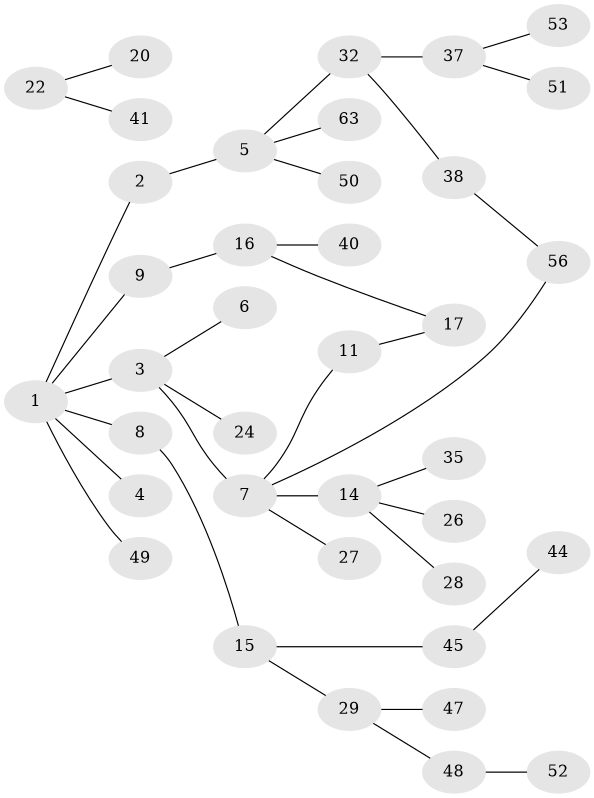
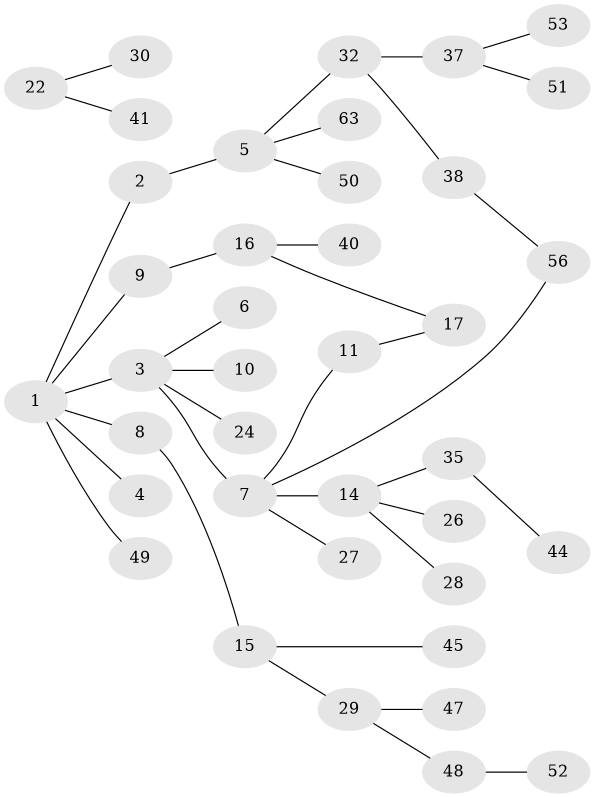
(140, 57) -> (140, 57)
none -> (245, 370)
(506, 600) -> (506, 506)
